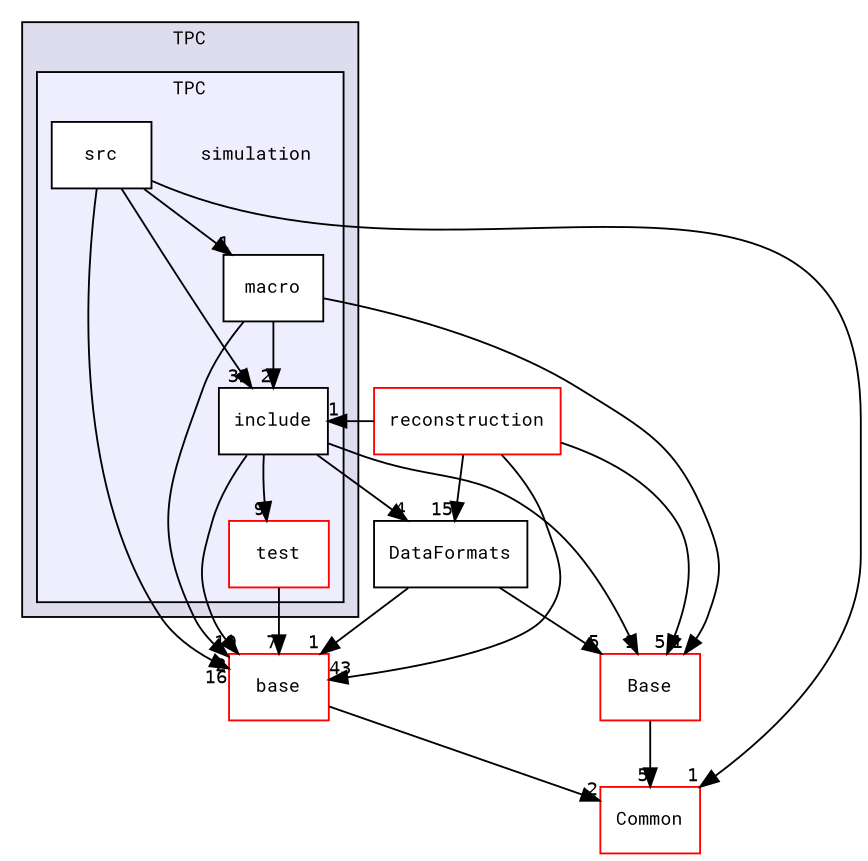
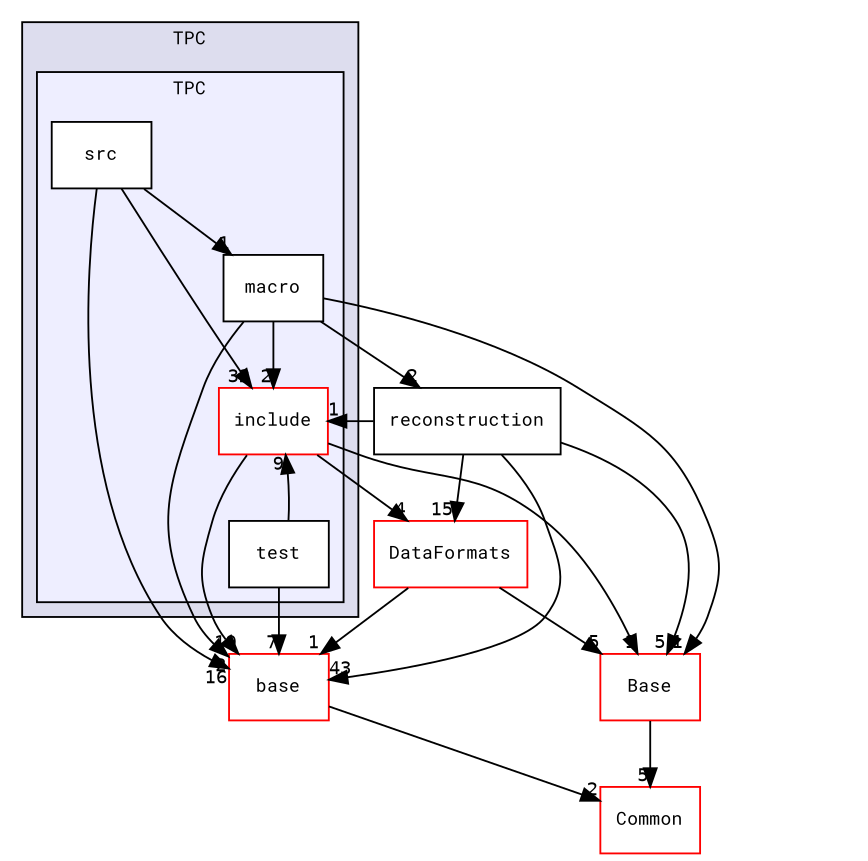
(257, 155) -> none
(762, 251) -> none
none -> (371, 355)
(273, 421) -> (273, 421)
(467, 421) -> (467, 421)
(263, 479) -> (289, 497)
(279, 554) -> (279, 554)
(451, 554) -> (451, 554)
